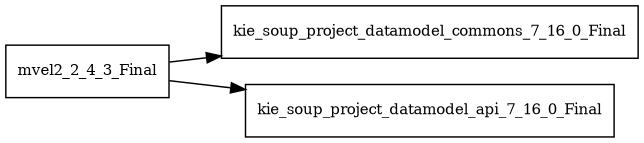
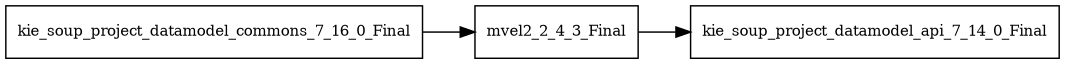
(188, 60) -> (441, 32)
(430, 111) -> (875, 32)
